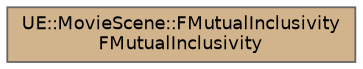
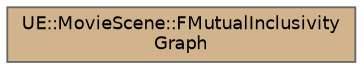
(181, 35) -> (181, 35)
